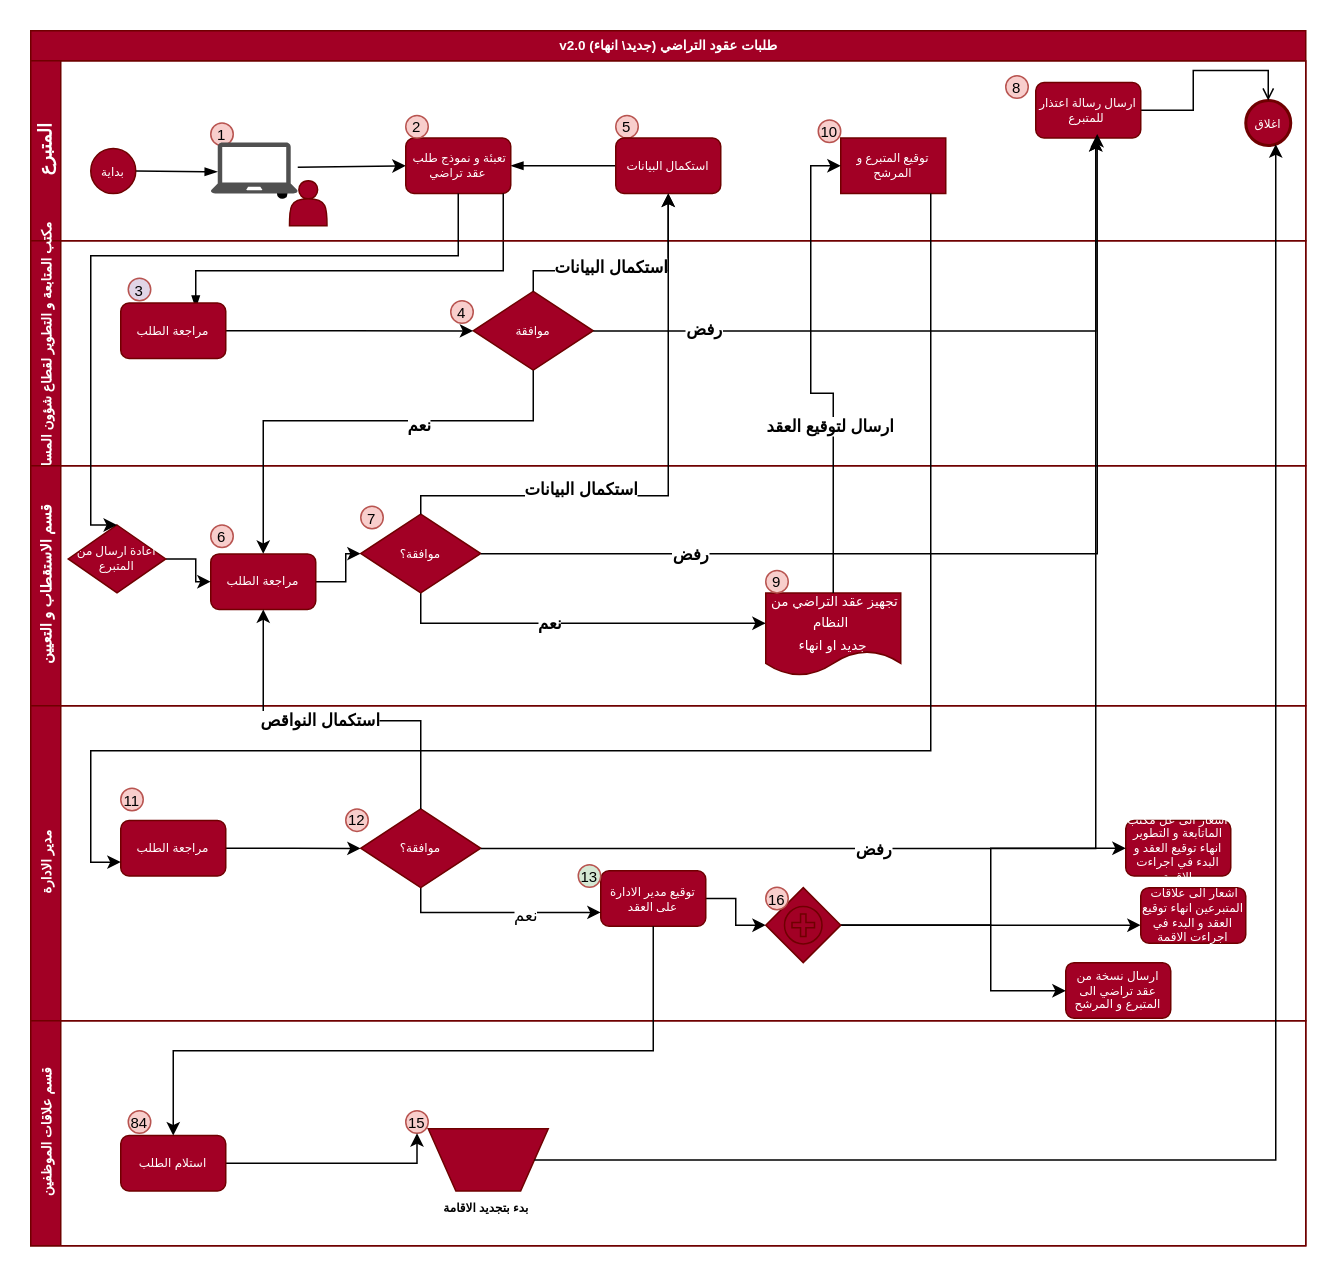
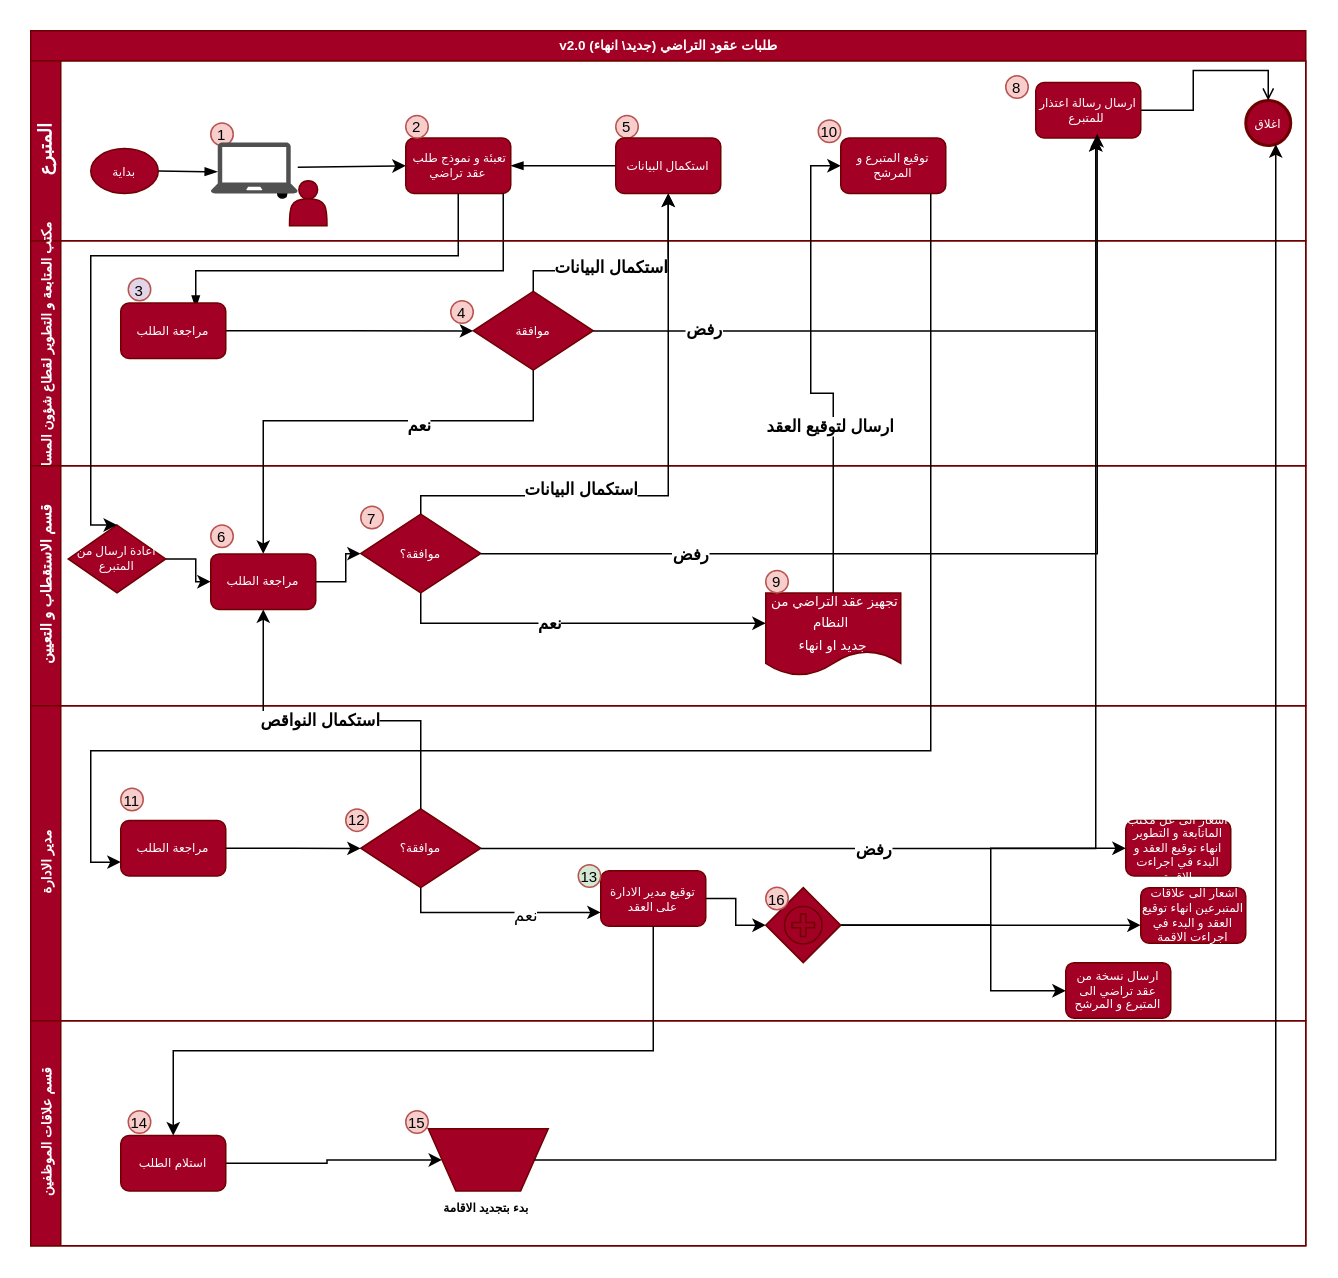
(893, 166) -> (893, 166)
(113, 171) -> (125, 171)
(140, 1123) -> (140, 1123)
(380, 1163) -> (376, 1160)
